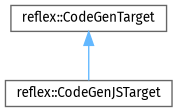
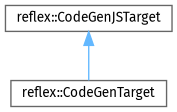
(89, 63) -> (89, 63)
